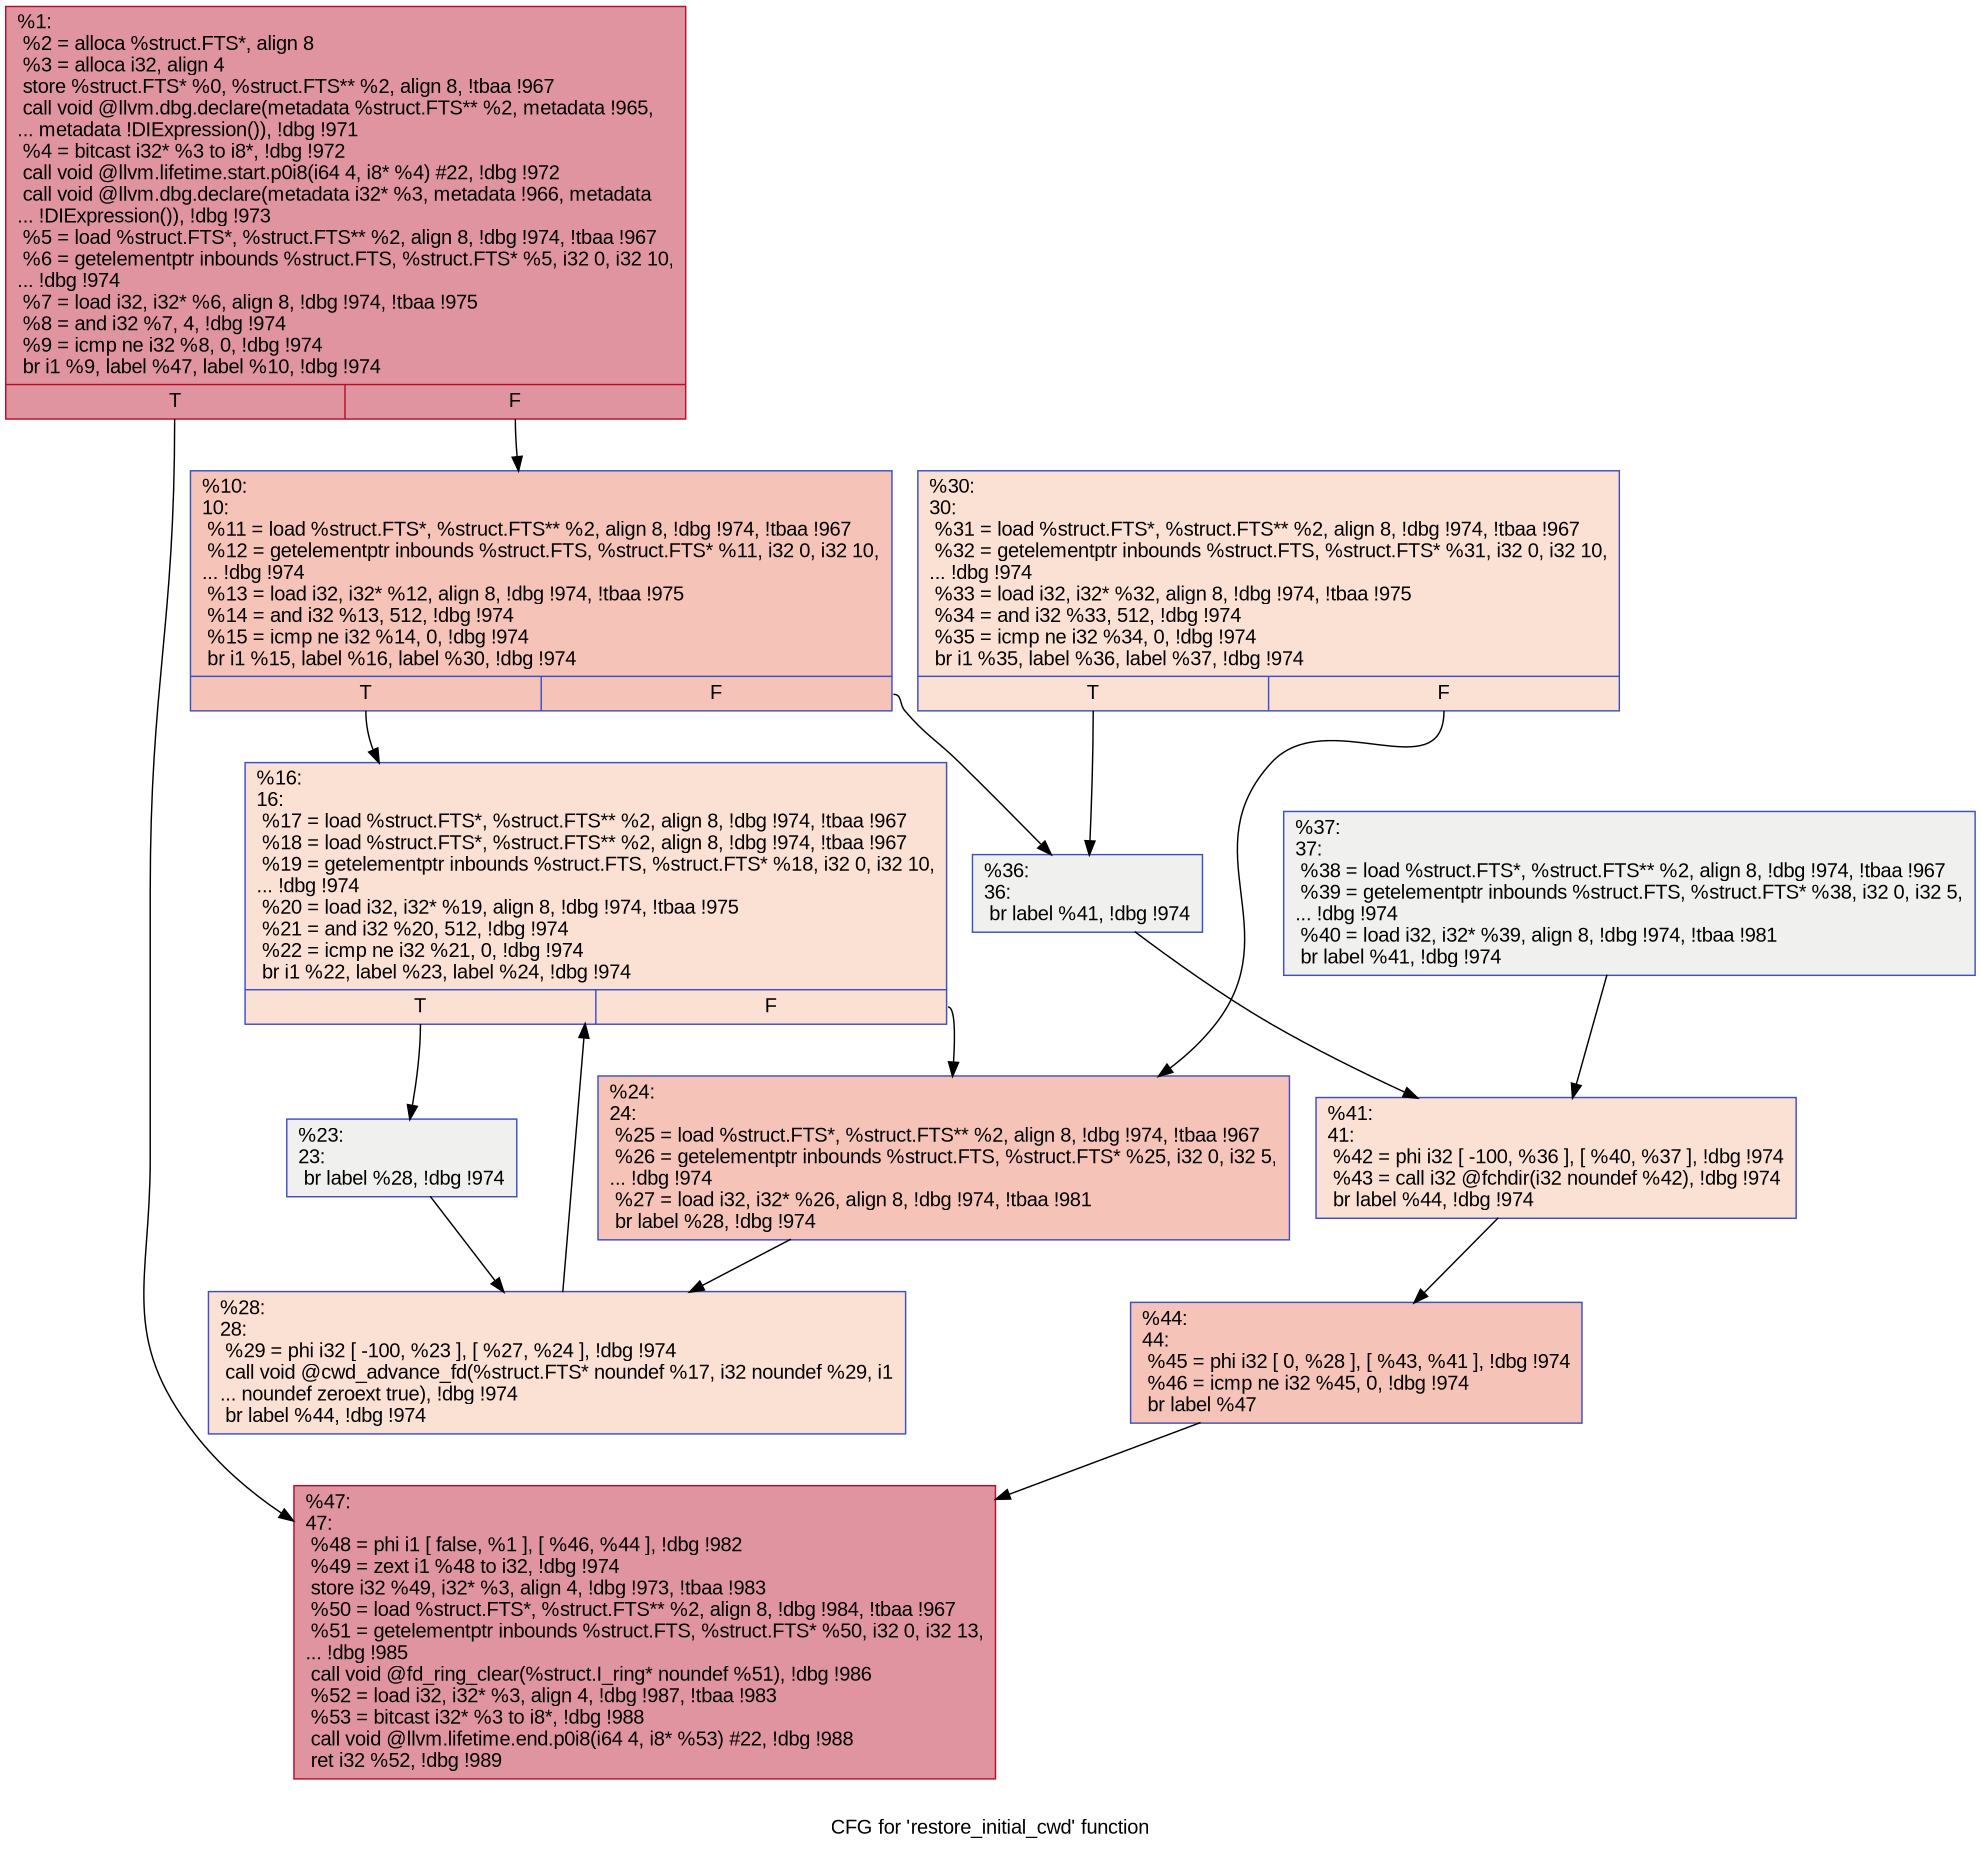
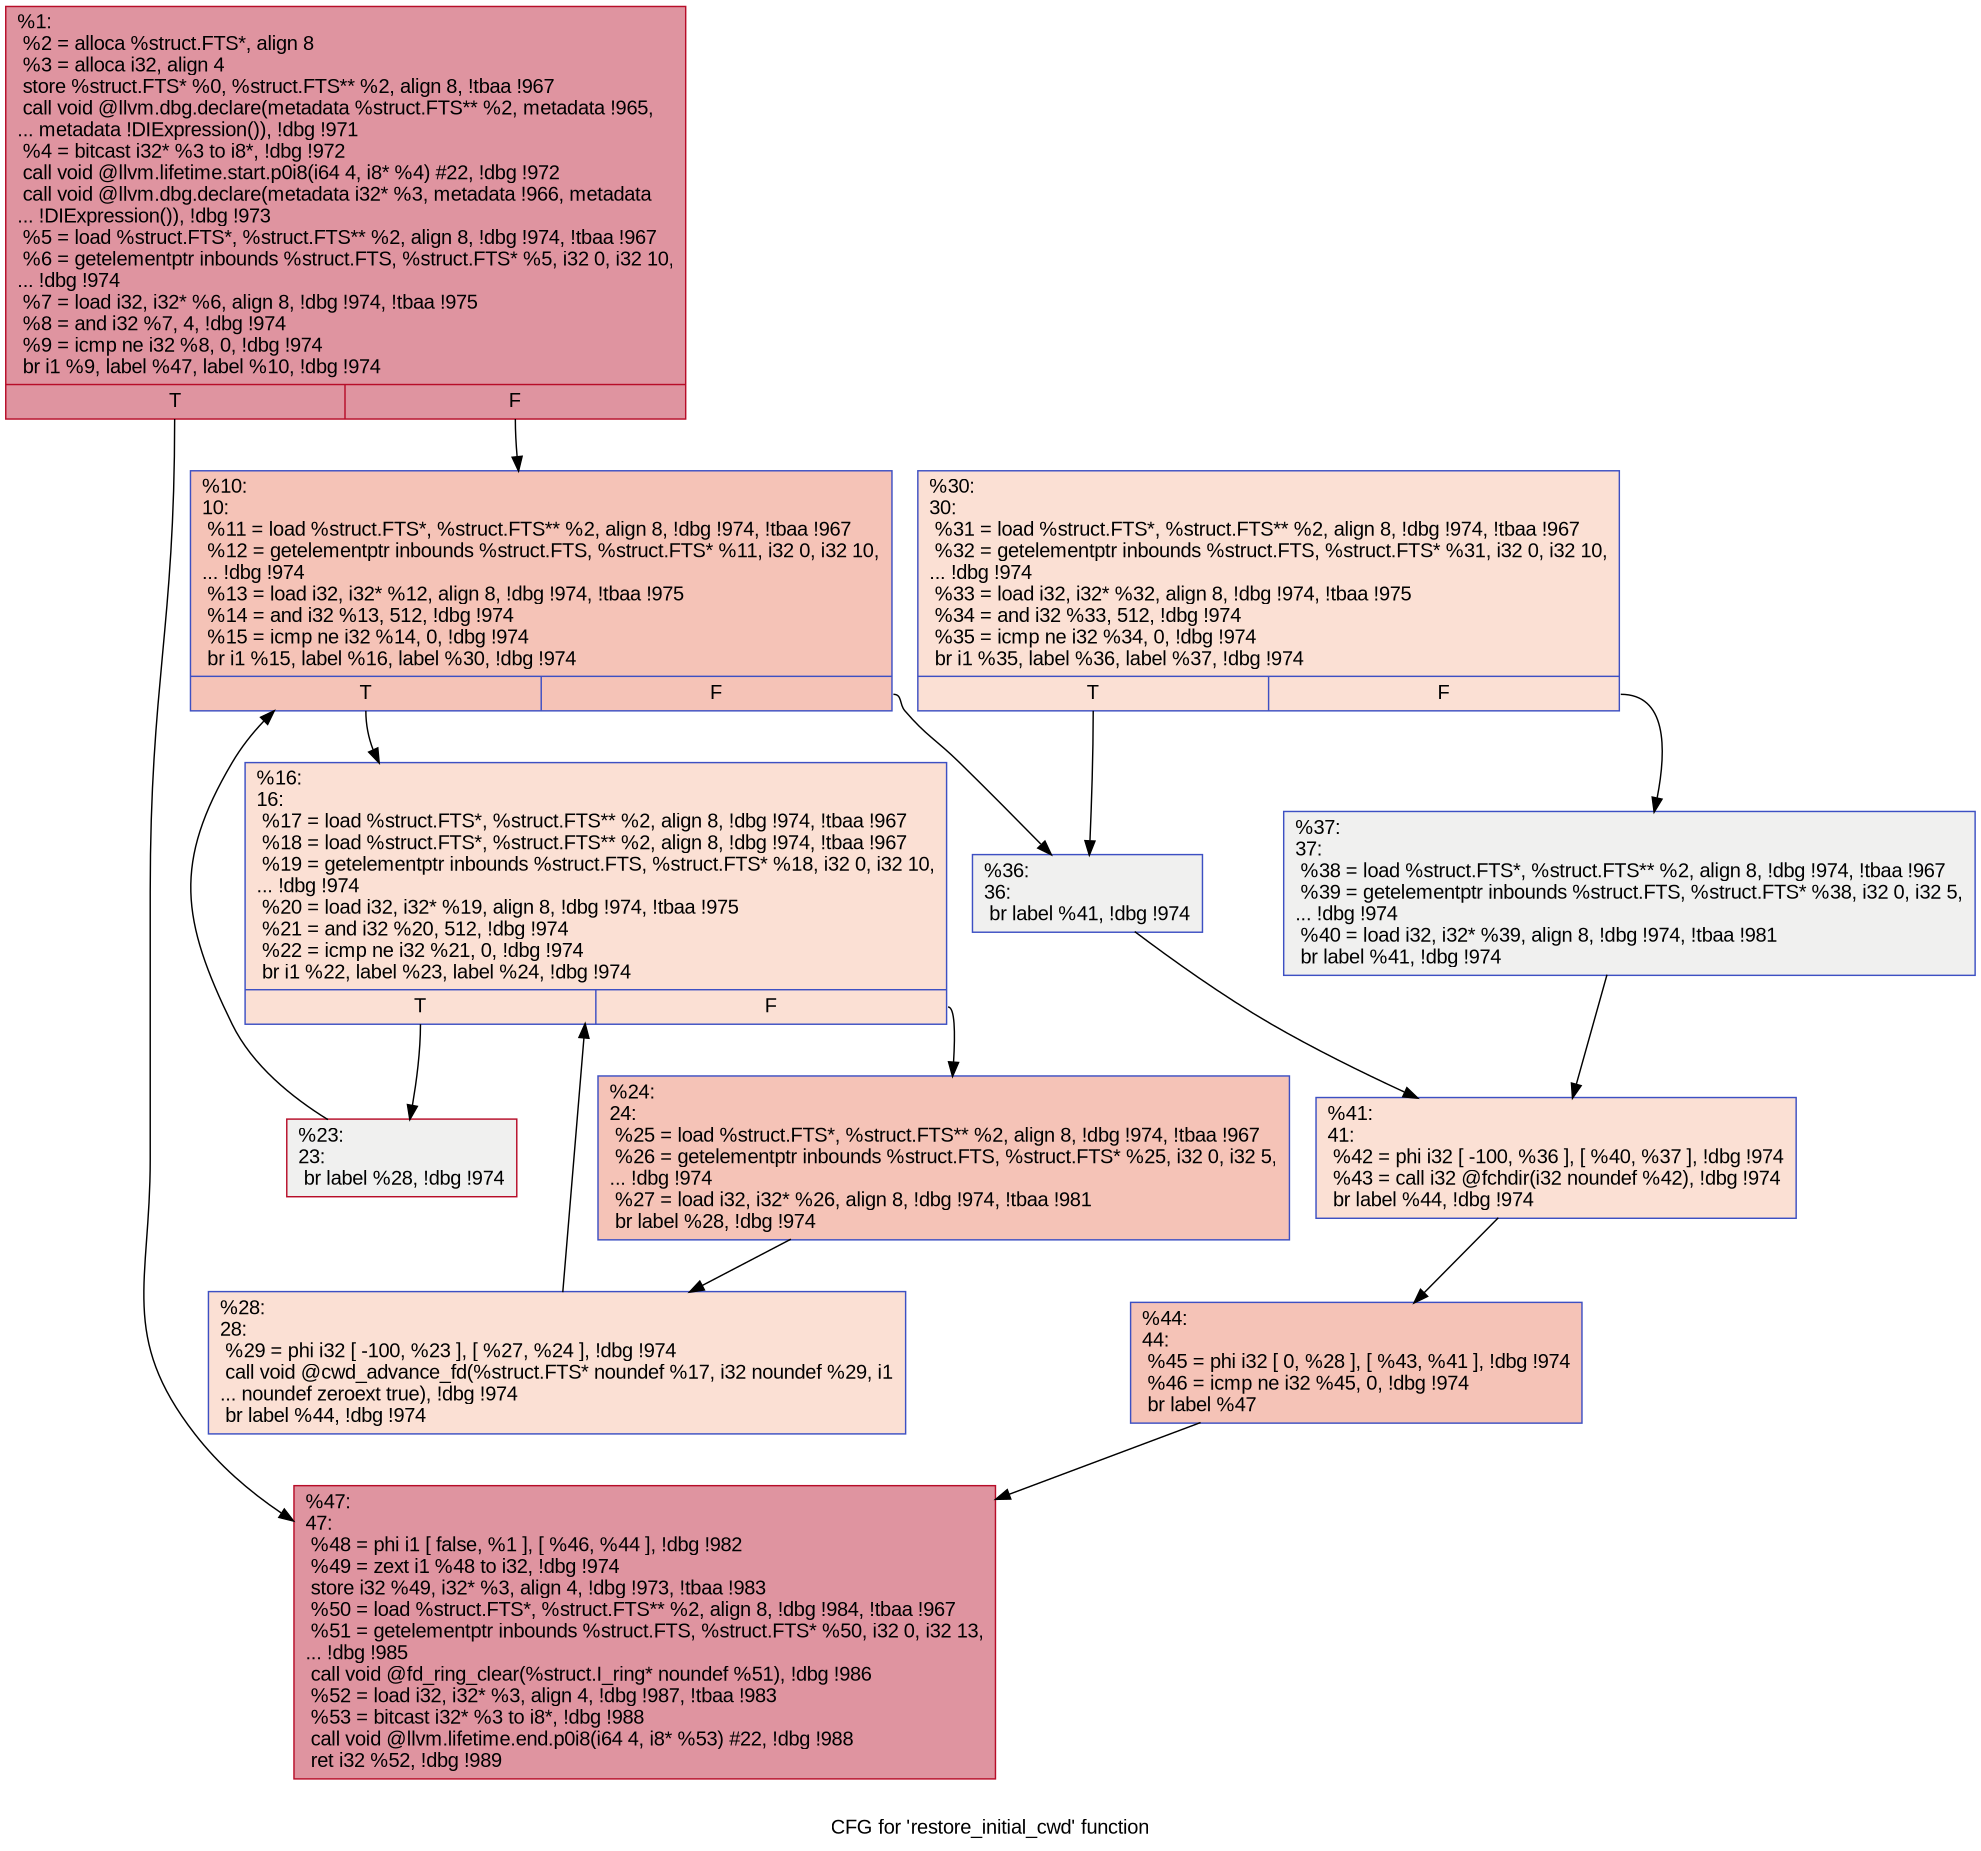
(1240, 824) -> (1661, 735)
(402, 1158) -> (402, 1158)
(463, 1239) -> (197, 935)
